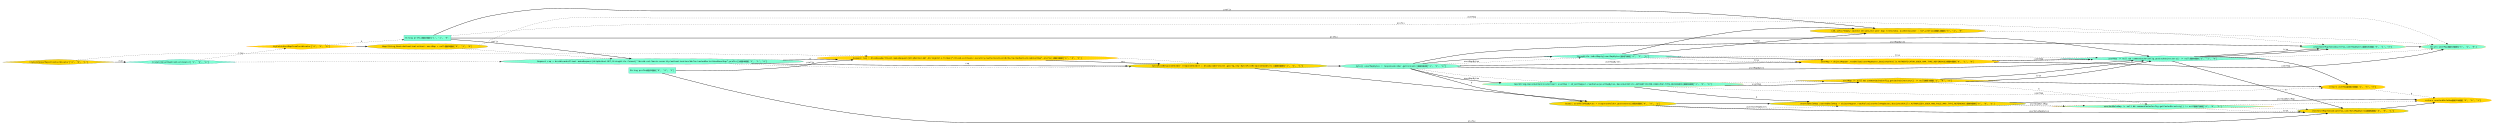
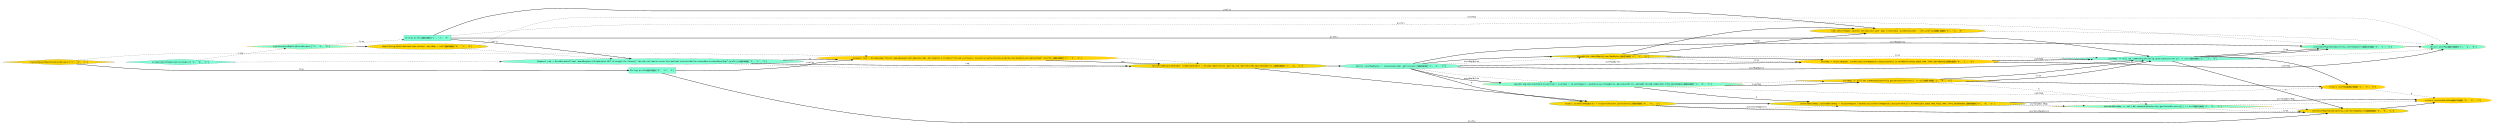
(362, 41) -> (362, 41)
(301, 47) -> (301, 47)
(1613, 56) -> (1613, 56)
(119, 62) -> (352, 70)
